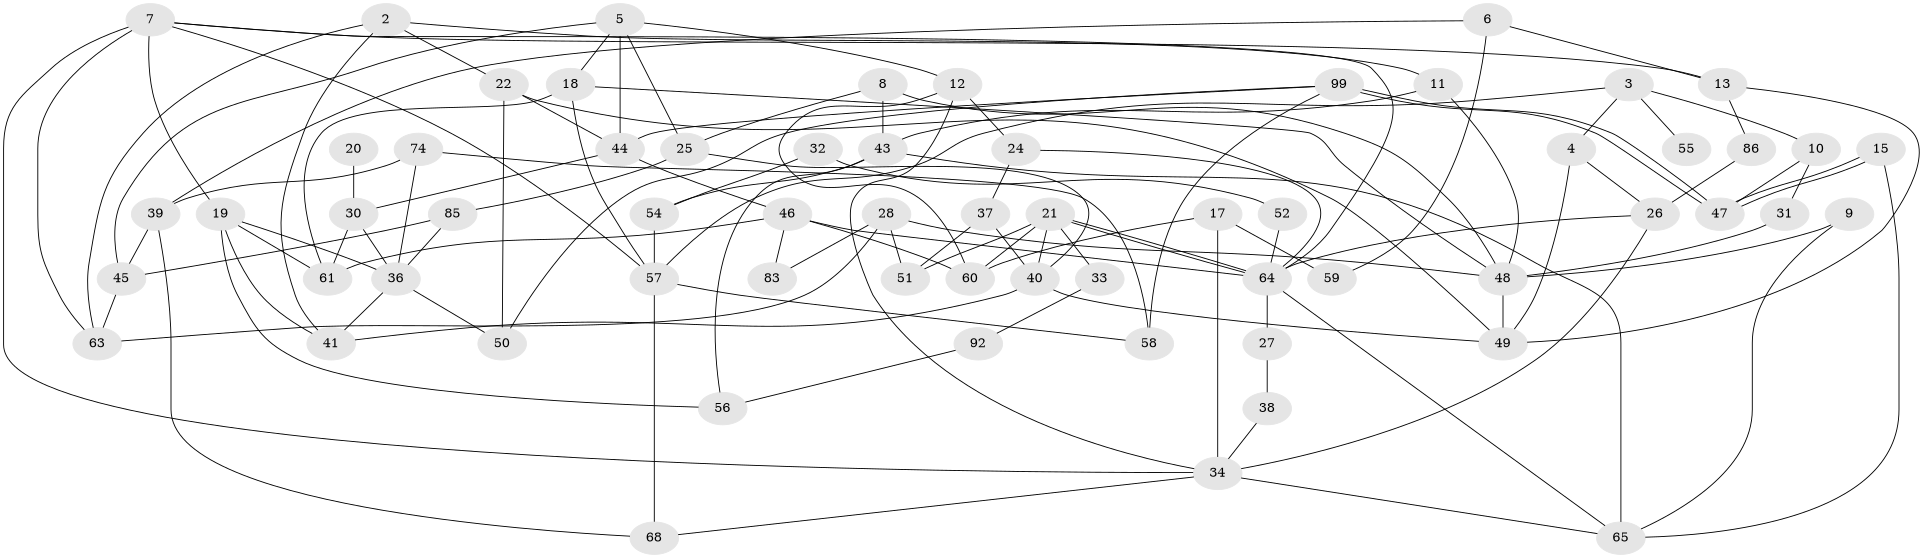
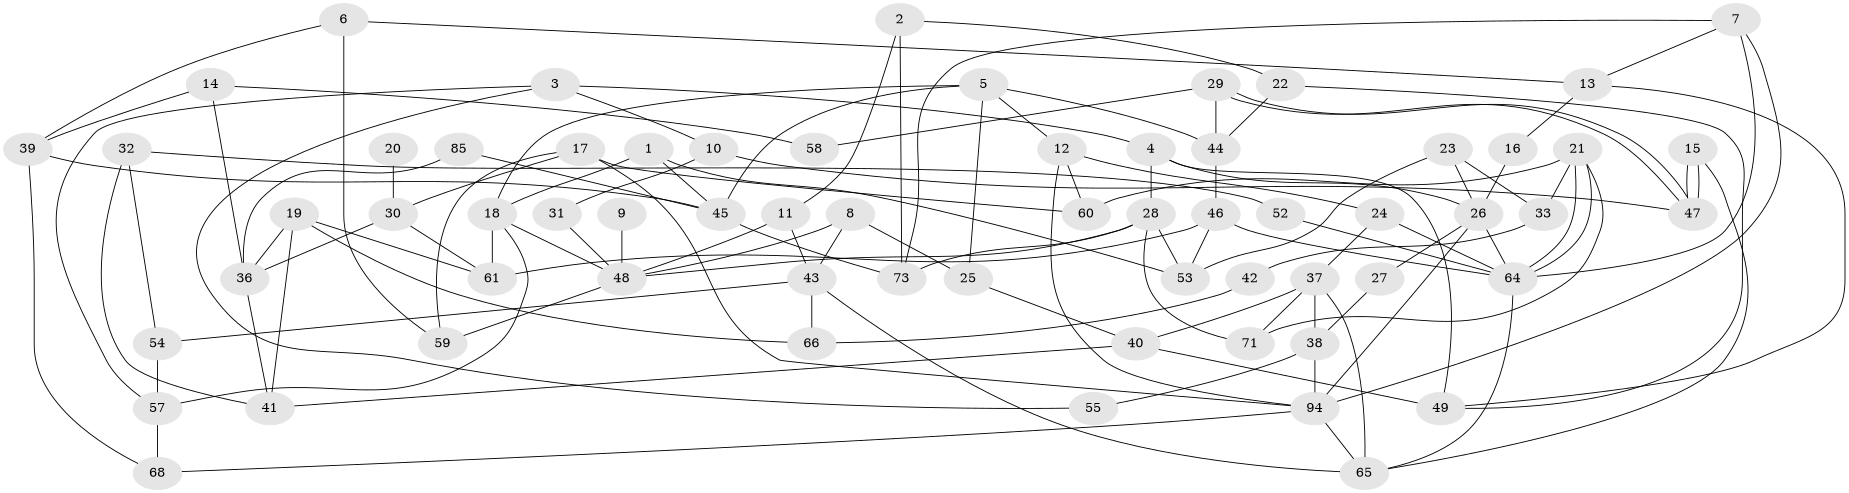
(1339, 85) -> (1216, 85)
(421, 118) -> none
(163, 123) -> none
(418, 149) -> (211, 85)
none -> (649, 149)
none -> (1448, 149)
(1751, 149) -> (1513, 149)
(290, 174) -> (110, 328)
(487, 182) -> (500, 174)
none -> (1151, 182)
(572, 189) -> none
(881, 243) -> none
(1043, 246) -> none
(772, 279) -> (1185, 279)
(905, 279) -> (1250, 344)
(1267, 311) -> (1444, 237)
none -> (1315, 311)
(1503, 311) -> (508, 320)
(879, 312) -> none
(97, 344) -> (902, 279)
(502, 344) -> none
(978, 344) -> (1250, 279)
none -> (1207, 383)
(1752, 389) -> (1359, 372)
(723, 409) -> (812, 344)
(1218, 473) -> (1315, 409)
